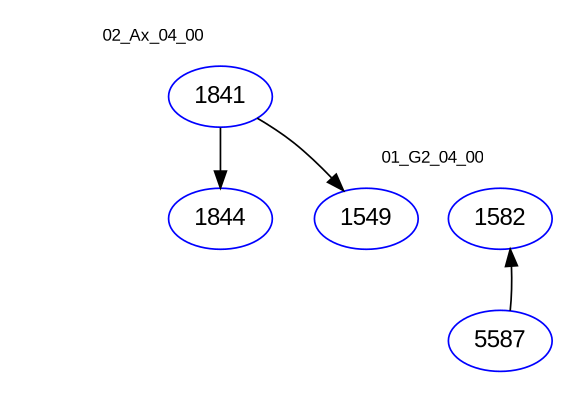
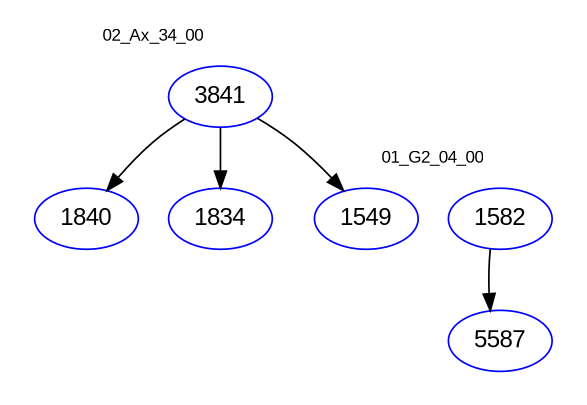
(153, 36) -> (153, 36)
(220, 97) -> (220, 97)
none -> (86, 219)
(220, 219) -> (220, 219)
(512, 289) -> (489, 271)
